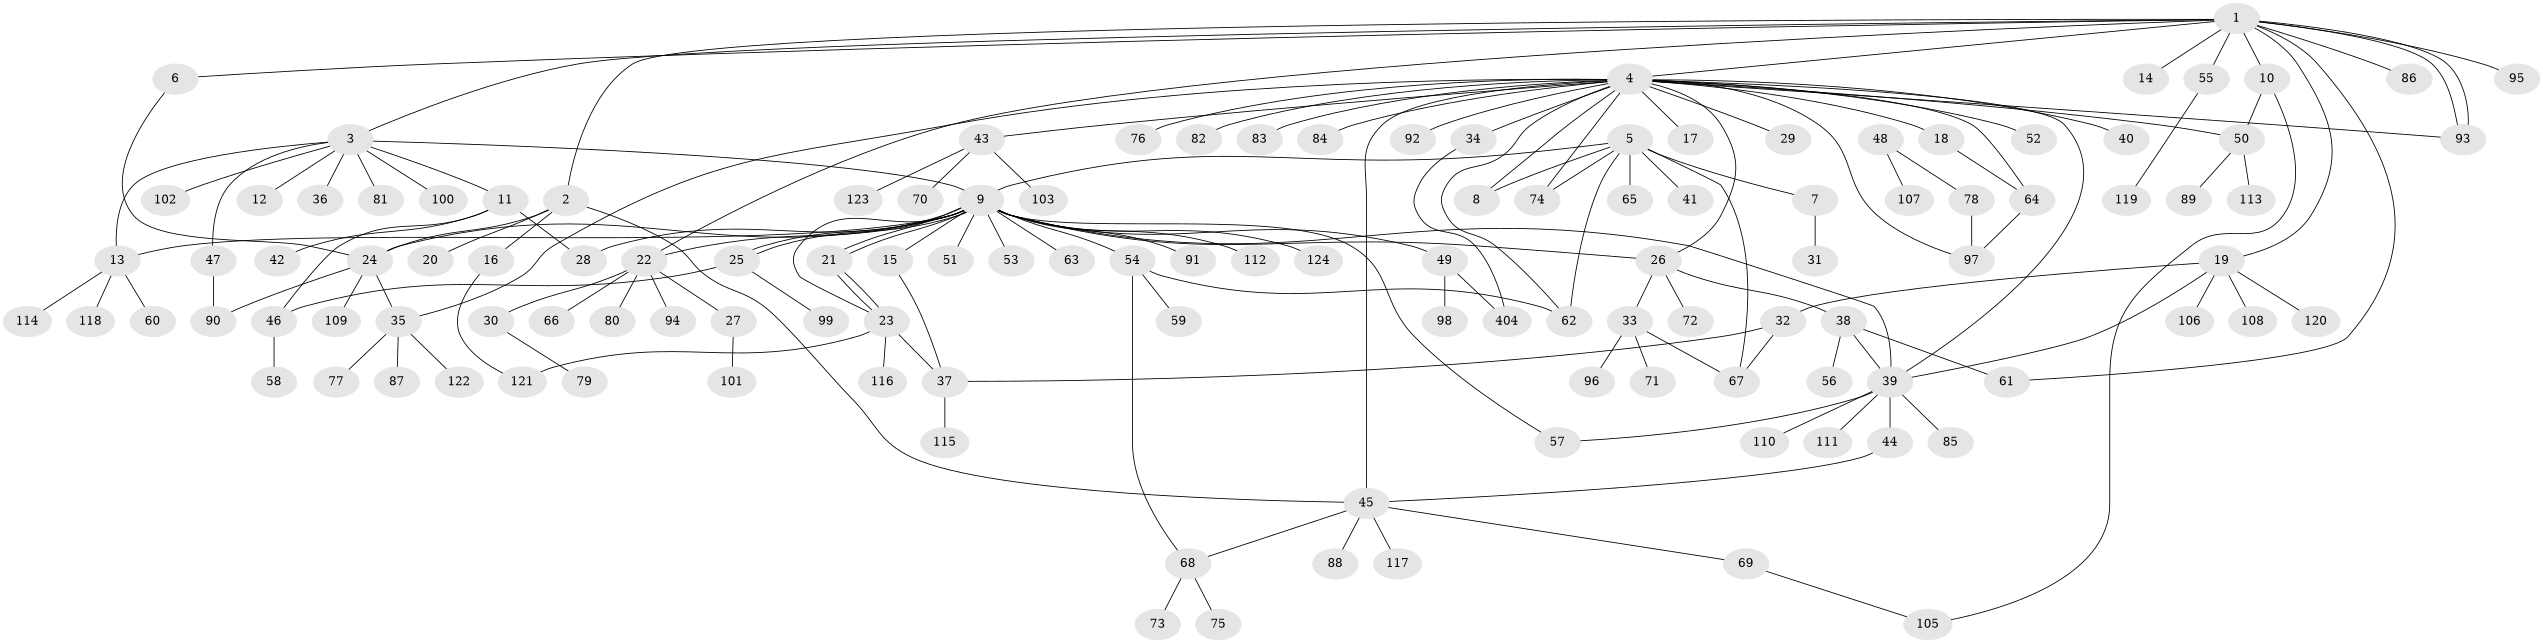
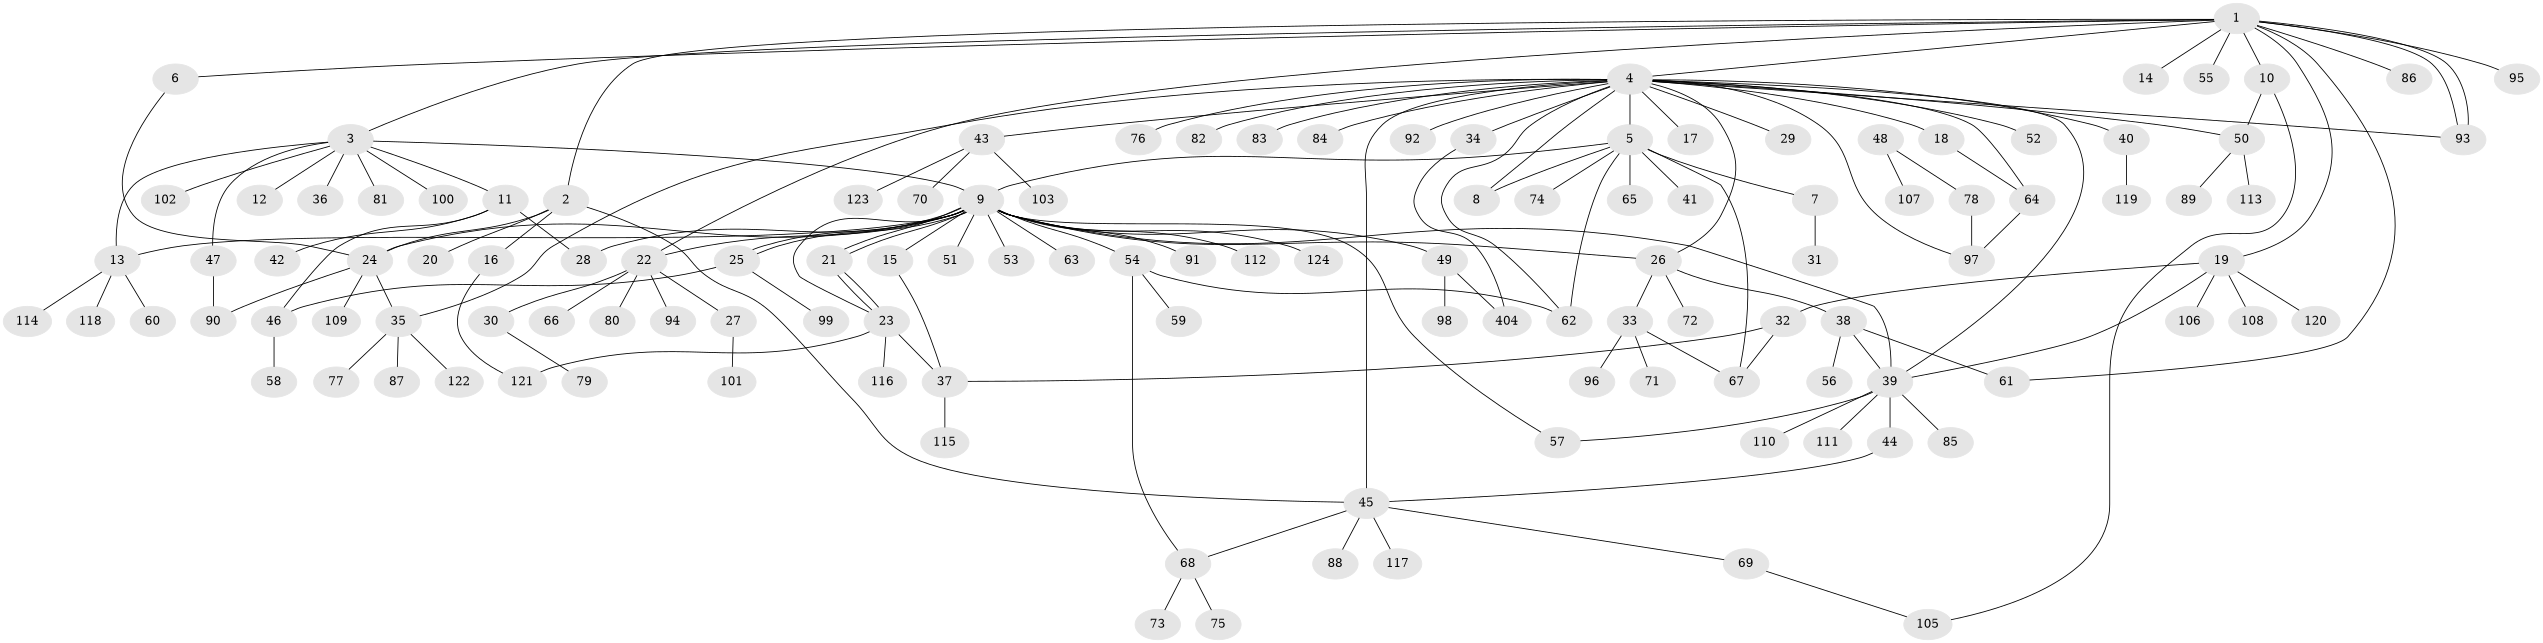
(1584, 140) -> (1630, 110)
(2167, 140) -> (2127, 170)
